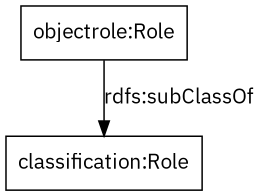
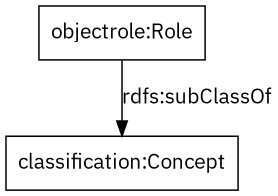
(104, 163) -> (122, 163)
